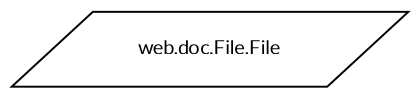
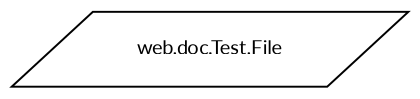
(210, 49) -> (210, 49)
